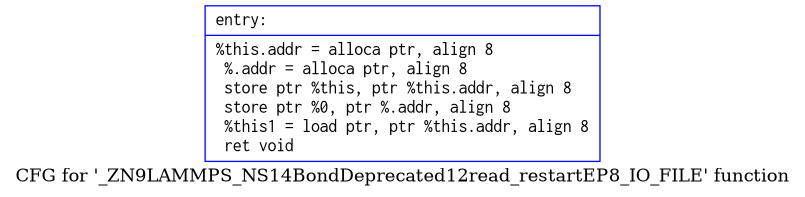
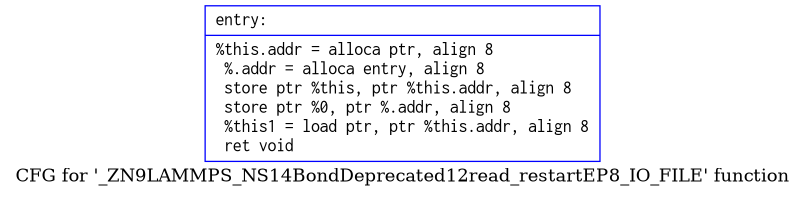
(341, 69) -> (350, 69)
